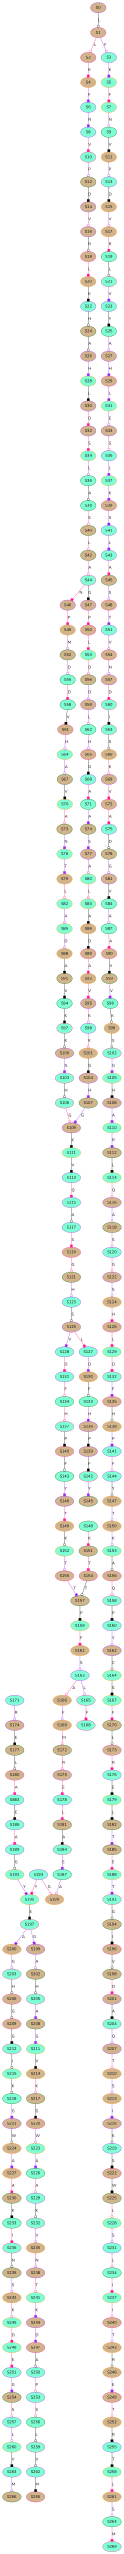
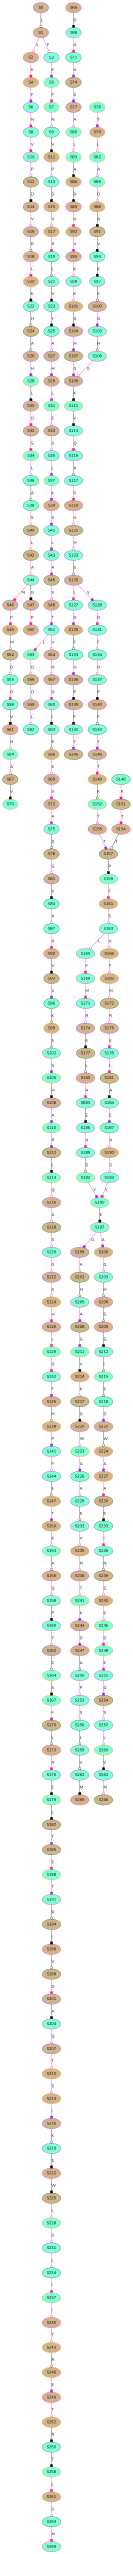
(88, 118) -> (31, 118)
(109, 293) -> (52, 293)
(88, 641) -> (42, 641)
(88, 741) -> none
(65, 829) -> none
none -> (86, 990)
(113, 1489) -> (53, 1489)
(112, 1513) -> (52, 1512)
(46, 1886) -> (109, 1164)
